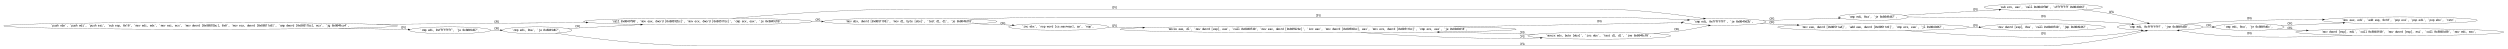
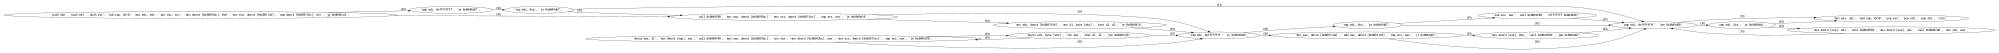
(1724, 22) -> (1219, 35)
(1059, 27) -> none
(2249, 27) -> (1742, 25)
(450, 30) -> (451, 10)
none -> (1604, 31)
